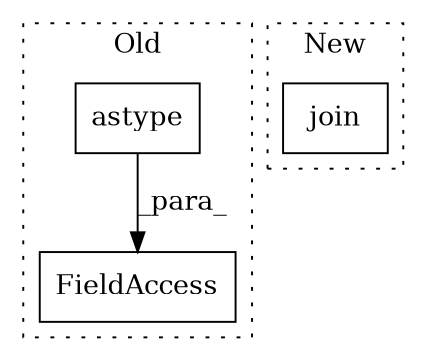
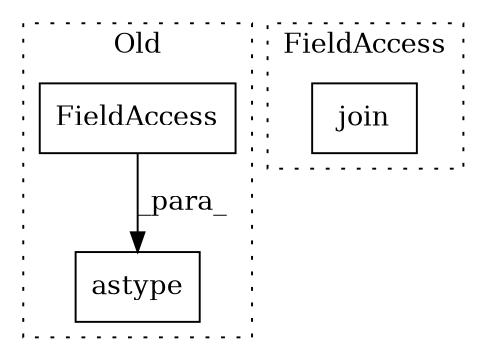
(335, 46) -> (365, 46)
(138, 193) -> (138, 193)
